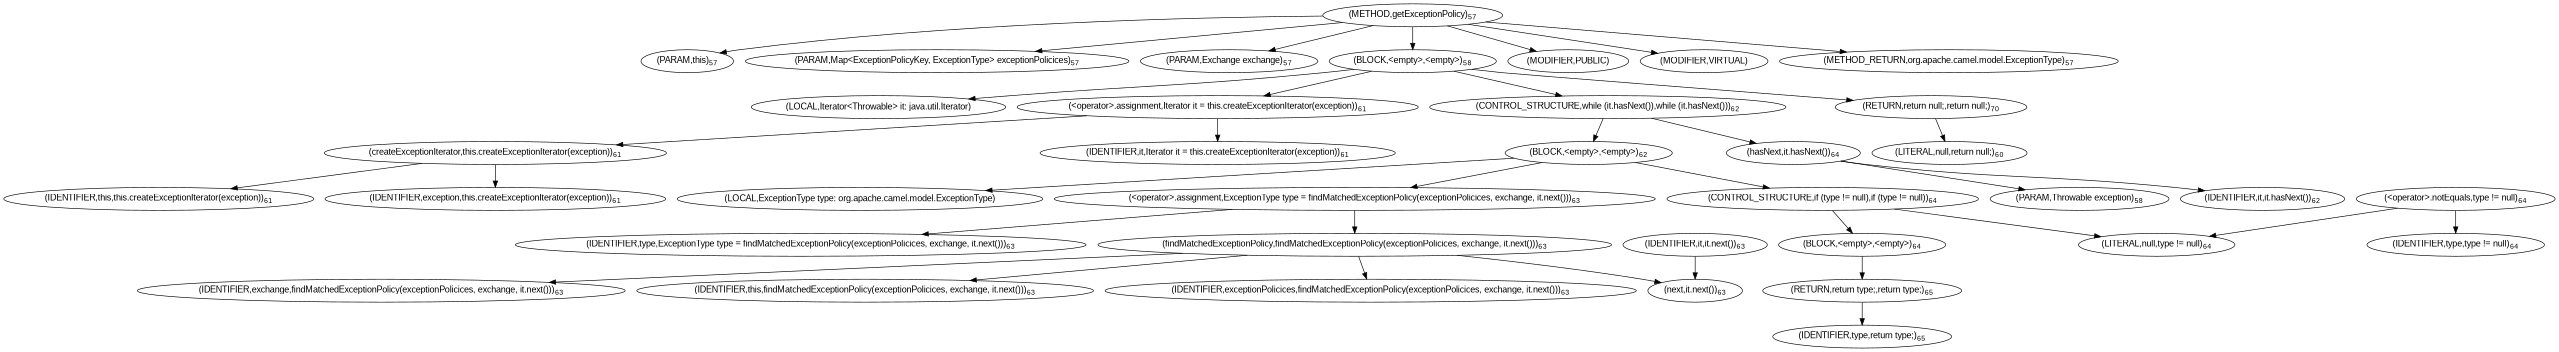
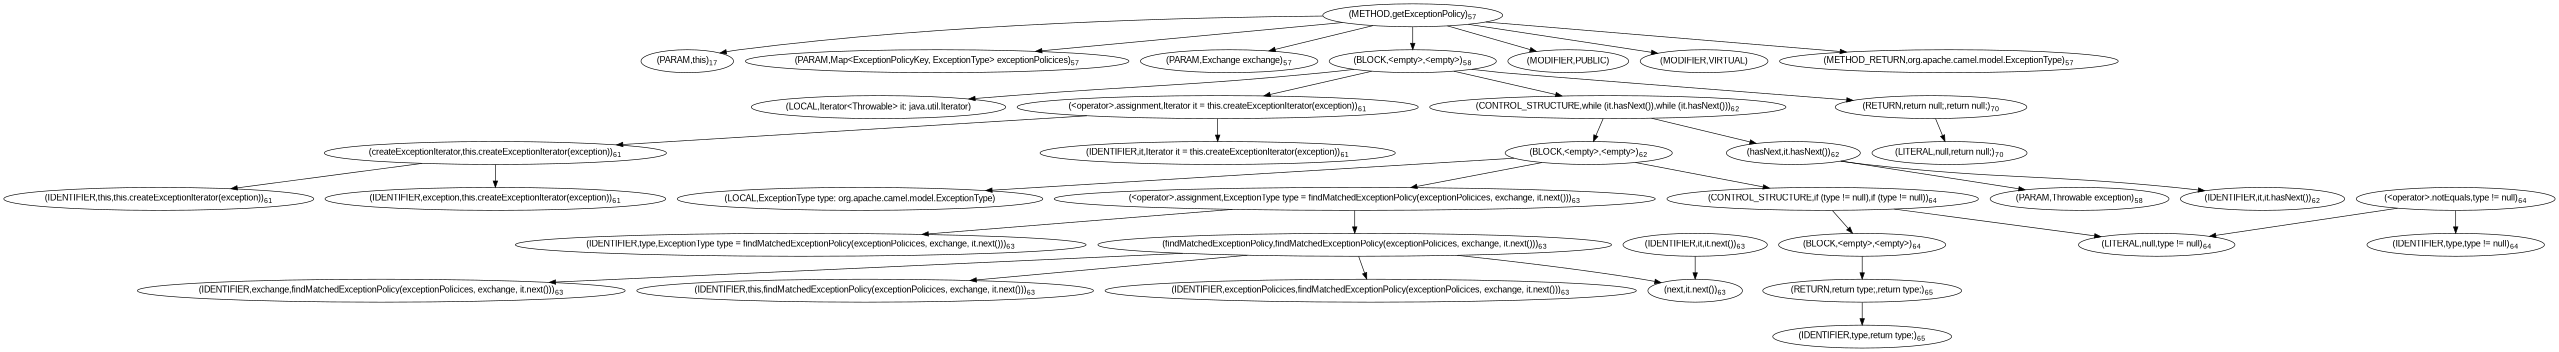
(713, 60) -> (713, 60)
(1835, 152) -> (1835, 152)
(2000, 152) -> (2000, 152)
